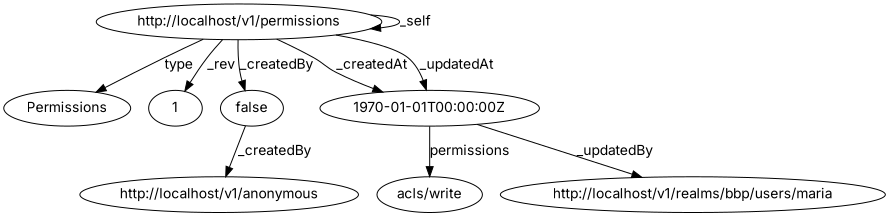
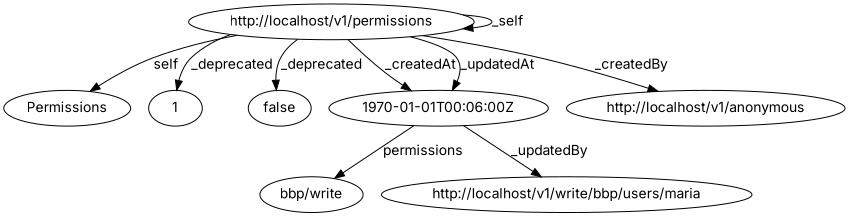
(179, 65) -> (166, 65)
(221, 65) -> (232, 65)
(277, 65) -> (321, 65)
(430, 108) -> (439, 108)
(237, 147) -> (537, 57)
(430, 195) -> (312, 195)
(693, 195) -> (567, 195)
